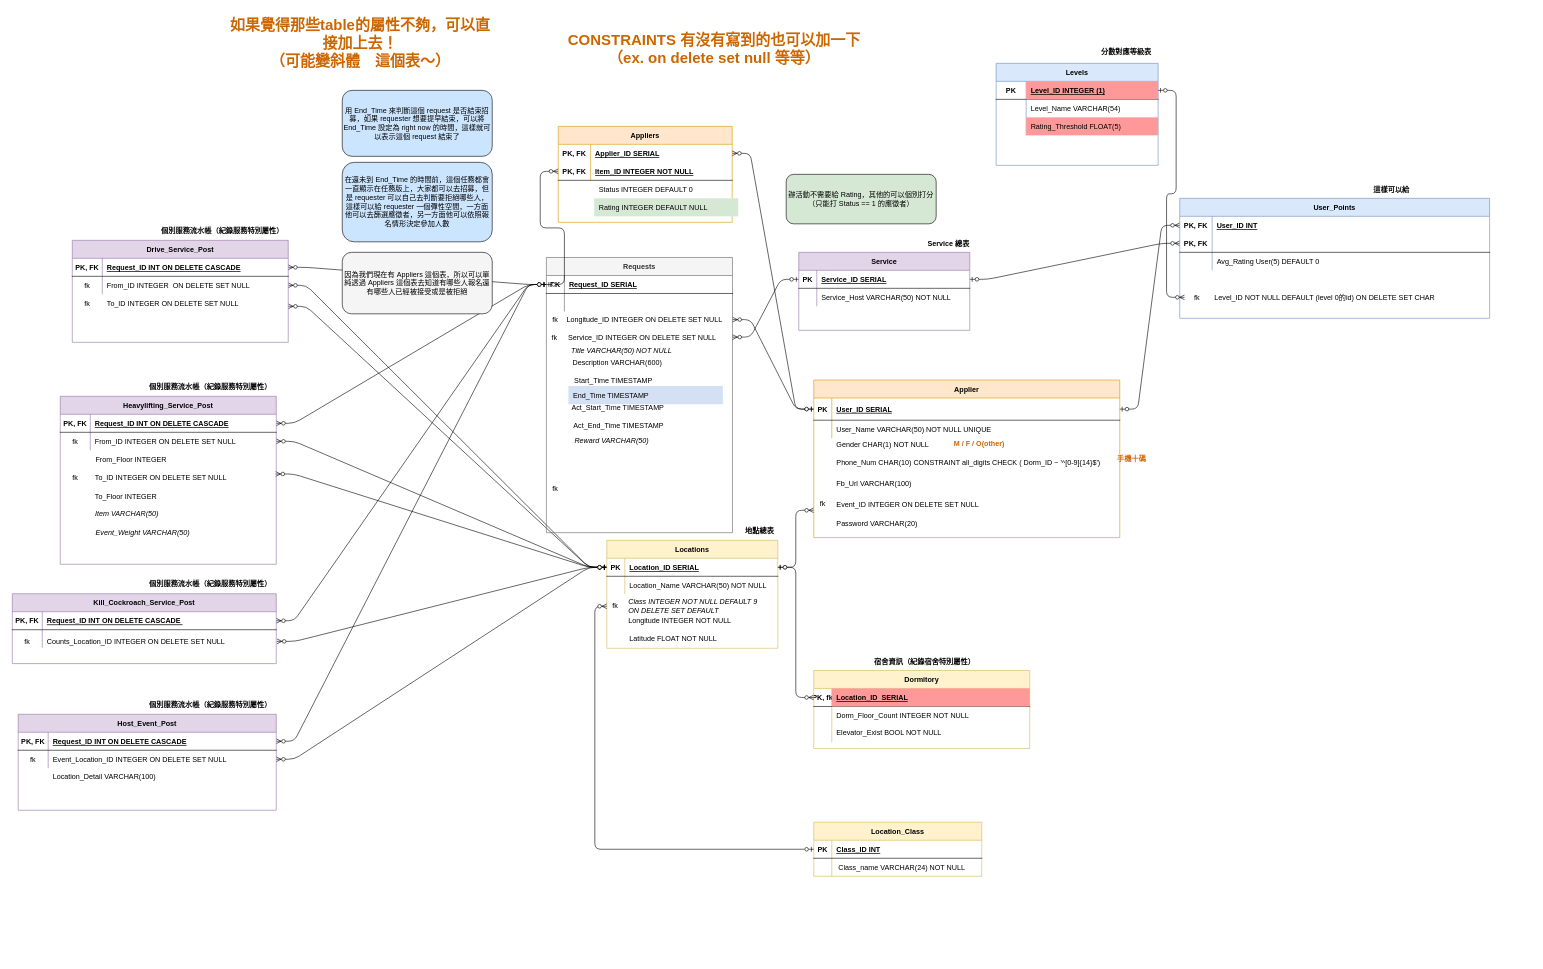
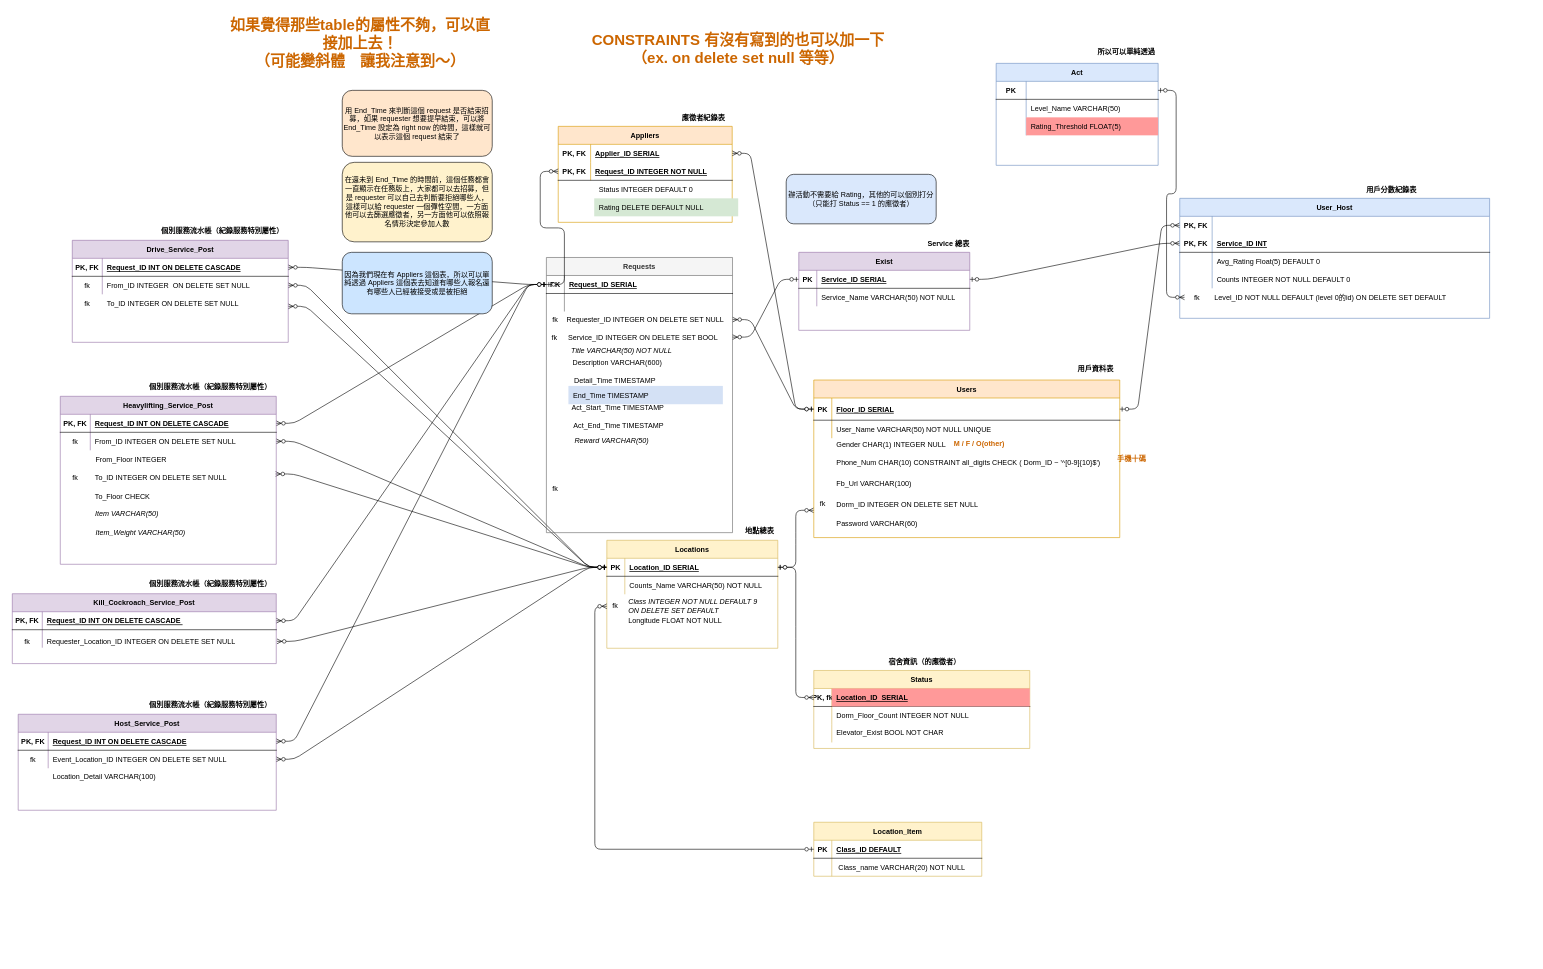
(360, 42) -> (360, 42)
(714, 48) -> (738, 48)
(1126, 52) -> (1126, 52)
(1077, 73) -> (1077, 73)
(1092, 90) -> none
(1073, 109) -> (1073, 109)
none -> (704, 117)
(417, 123) -> (417, 123)
(641, 172) -> (647, 172)
(1391, 190) -> (1391, 190)
(861, 199) -> (861, 199)
(417, 202) -> (417, 202)
(649, 208) -> (647, 208)
(1335, 208) -> (1335, 208)
(1351, 225) -> none
none -> (1351, 243)
(884, 262) -> (884, 262)
(1270, 262) -> (1271, 262)
none -> (1351, 279)
(417, 283) -> (417, 283)
(884, 298) -> (884, 298)
(1319, 298) -> (1325, 298)
(641, 320) -> (641, 320)
(638, 337) -> (638, 337)
none -> (1096, 370)
(613, 380) -> (613, 380)
(967, 389) -> (967, 389)
(864, 409) -> (865, 409)
(880, 444) -> (888, 444)
(971, 462) -> (971, 462)
(125, 496) -> (121, 496)
(902, 504) -> (900, 504)
(876, 523) -> (876, 523)
(142, 532) -> (140, 532)
(694, 586) -> (691, 586)
(677, 620) -> (673, 620)
(701, 638) -> none
(132, 641) -> (138, 641)
(925, 662) -> (925, 662)
(922, 680) -> (922, 680)
(147, 724) -> (147, 724)
(888, 733) -> (888, 733)
(898, 832) -> (898, 832)
(859, 850) -> (867, 850)
(897, 868) -> (897, 868)
